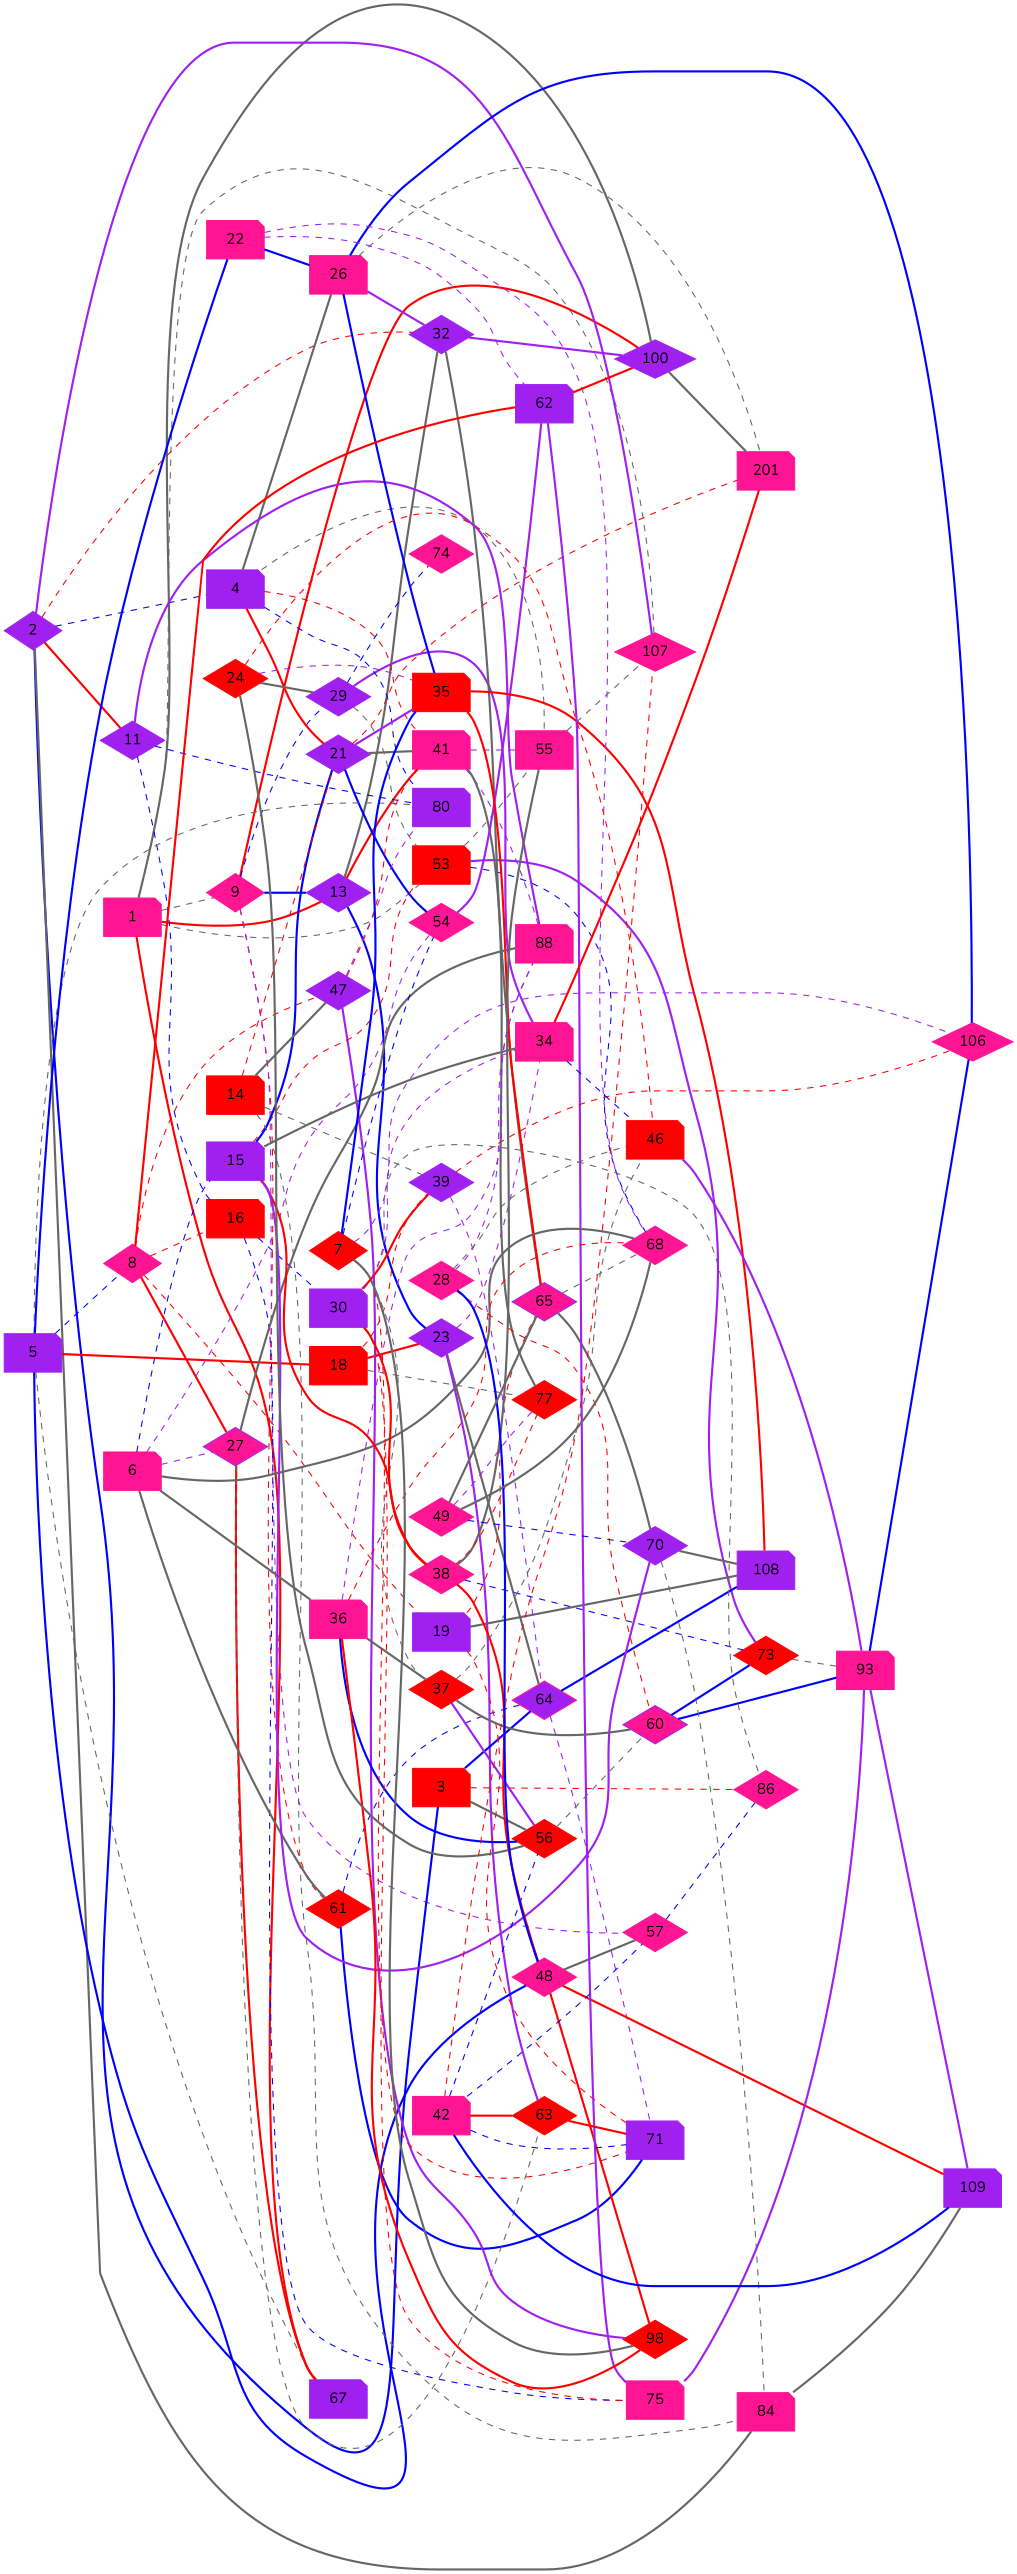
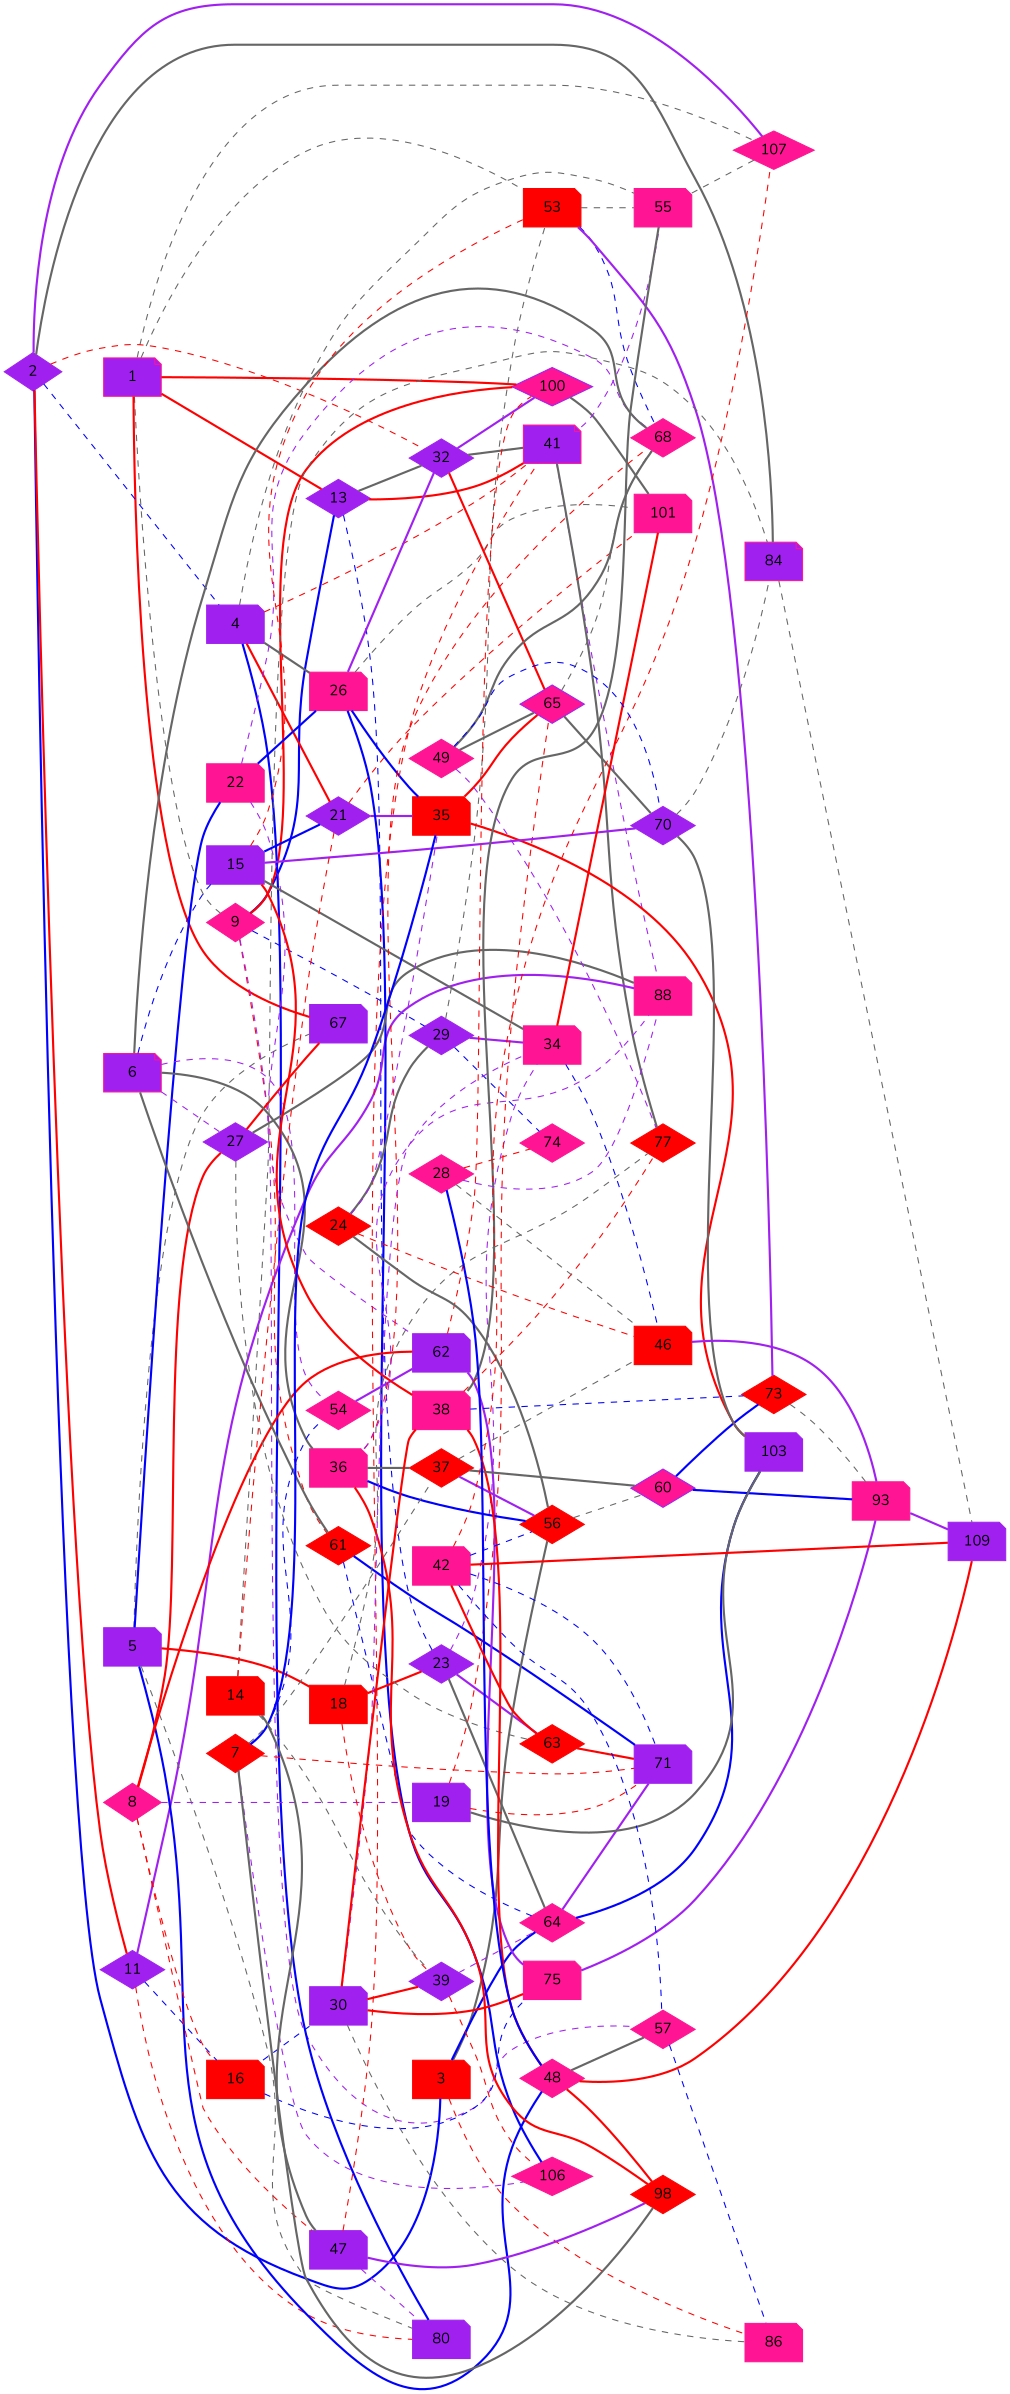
(202, 180) -> (339, 379)
(655, 359) -> (552, 387)
(599, 382) -> (481, 861)
(766, 471) -> (663, 513)
(380, 681) -> (281, 1067)
(491, 724) -> (504, 597)
(441, 750) -> (552, 444)
(391, 752) -> (492, 452)
(290, 779) -> (214, 2217)
(368, 823) -> none
(132, 917) -> (132, 377)
(338, 991) -> (338, 2250)
(381, 1120) -> (381, 1084)
(87, 1304) -> none
(919, 1355) -> none
(235, 1447) -> (235, 1142)
(292, 1449) -> (268, 1802)
(608, 1466) -> (485, 1162)
(132, 1471) -> (132, 1073)
(766, 1570) -> (774, 1452)
(441, 1574) -> (441, 1410)
(544, 1700) -> (552, 1923)
(766, 1790) -> (774, 2342)
(603, 1918) -> (605, 1846)
(382, 2098) -> (447, 2013)
(681, 2286) -> (709, 1554)
(887, 2309) -> (875, 1052)
(766, 2412) -> (774, 561)
